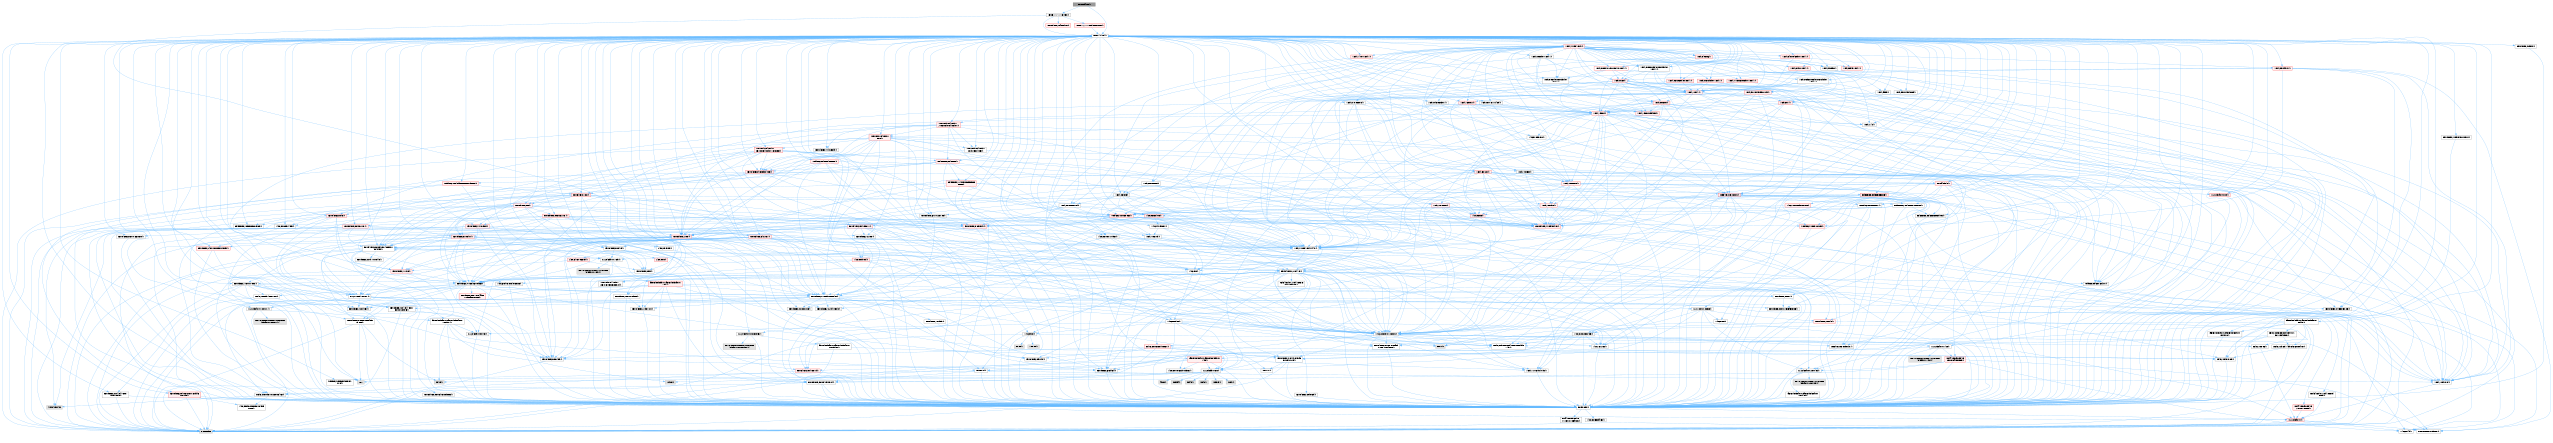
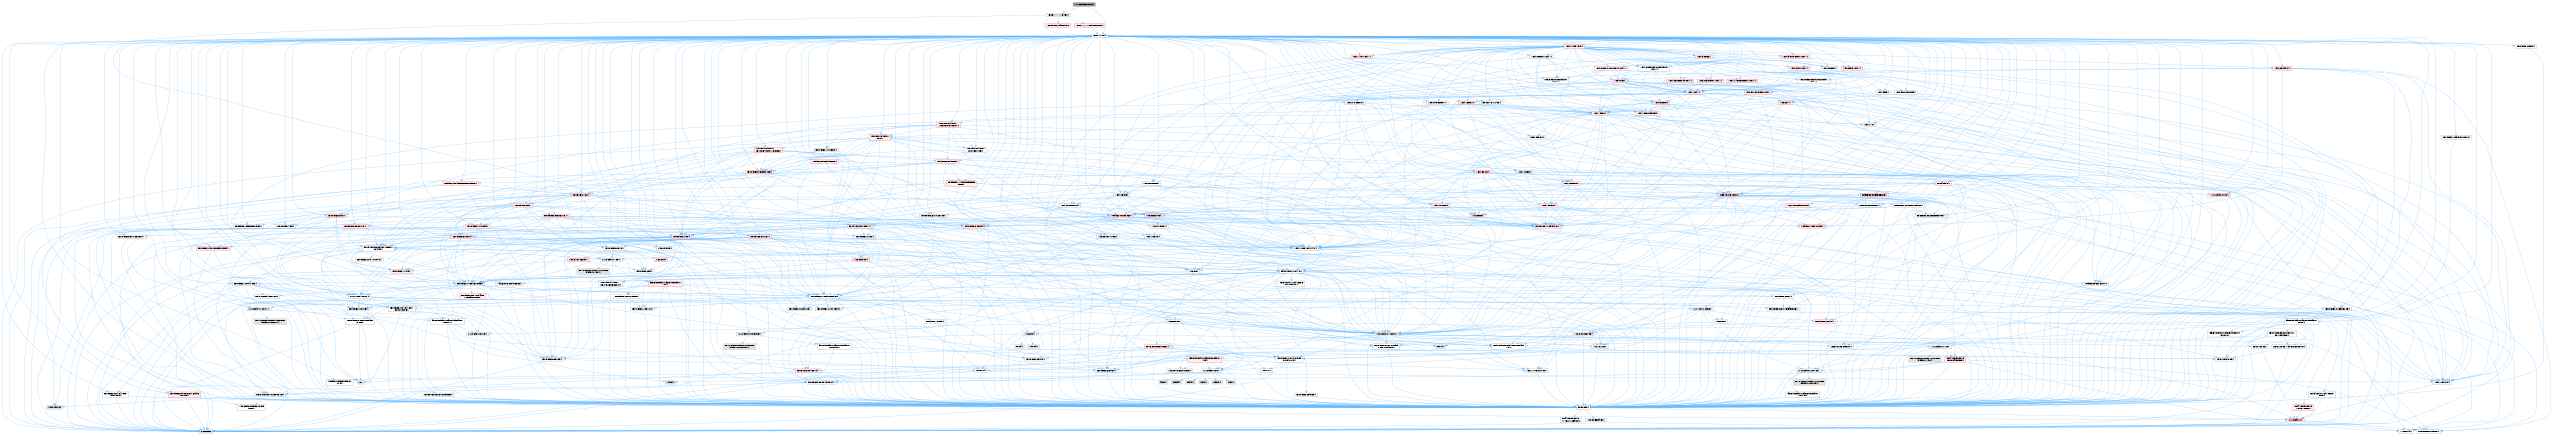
(1084, 4) -> (1084, 4)
none -> (1271, 106)
(439, 382) -> none
